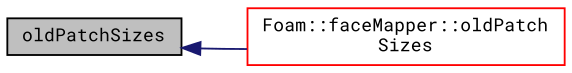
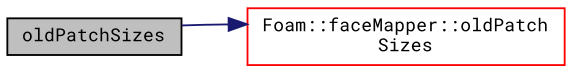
(224, 49) -> (205, 25)
